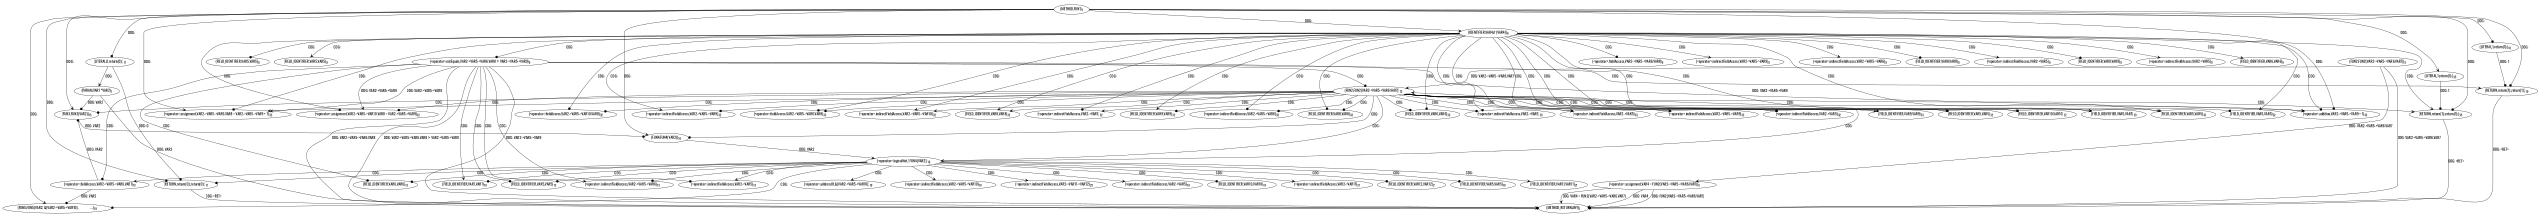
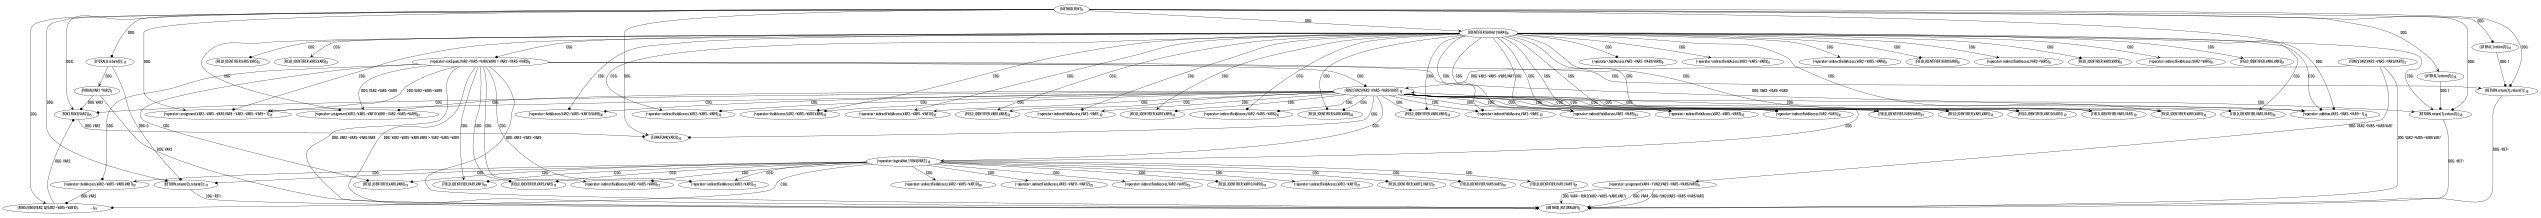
(779, 149) -> none
(87, 151) -> (53, 161)
(838, 185) -> none
